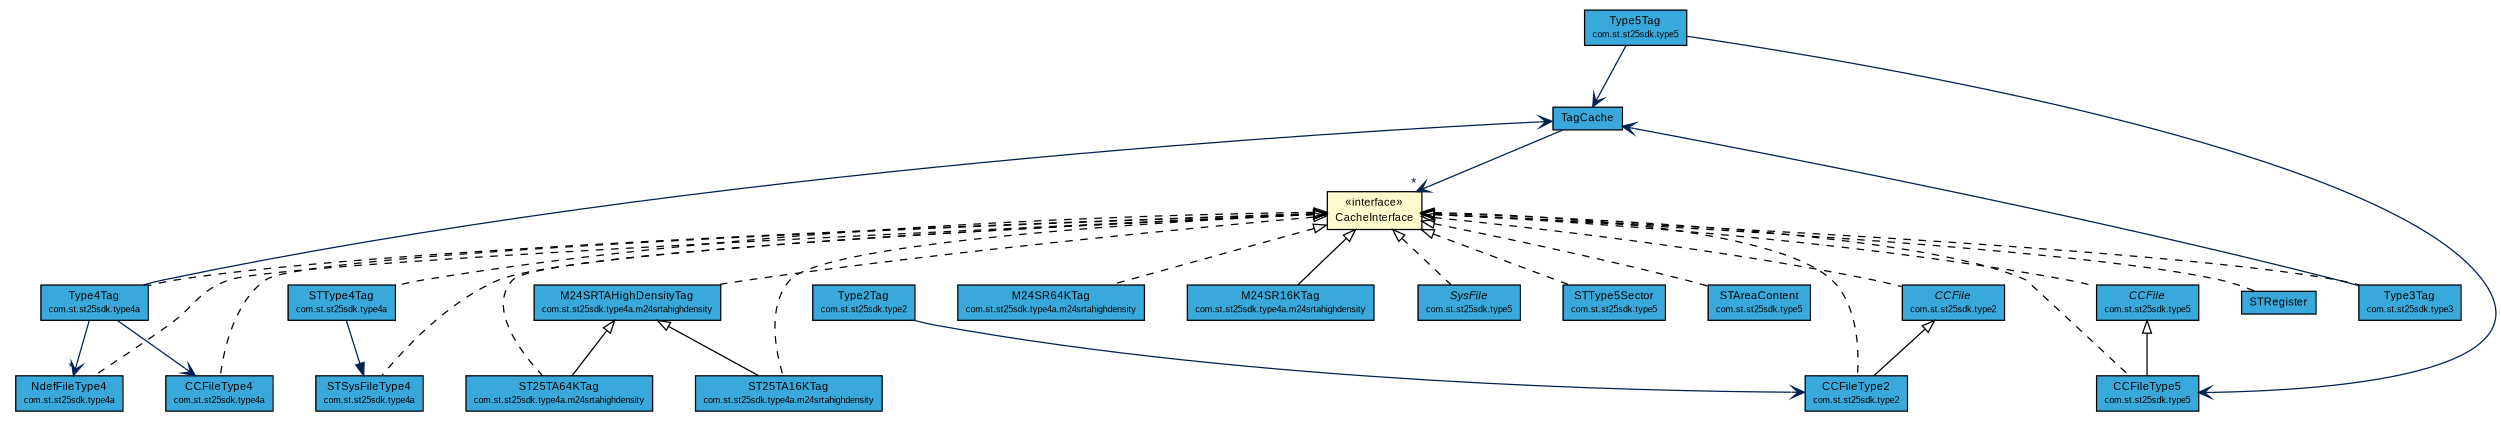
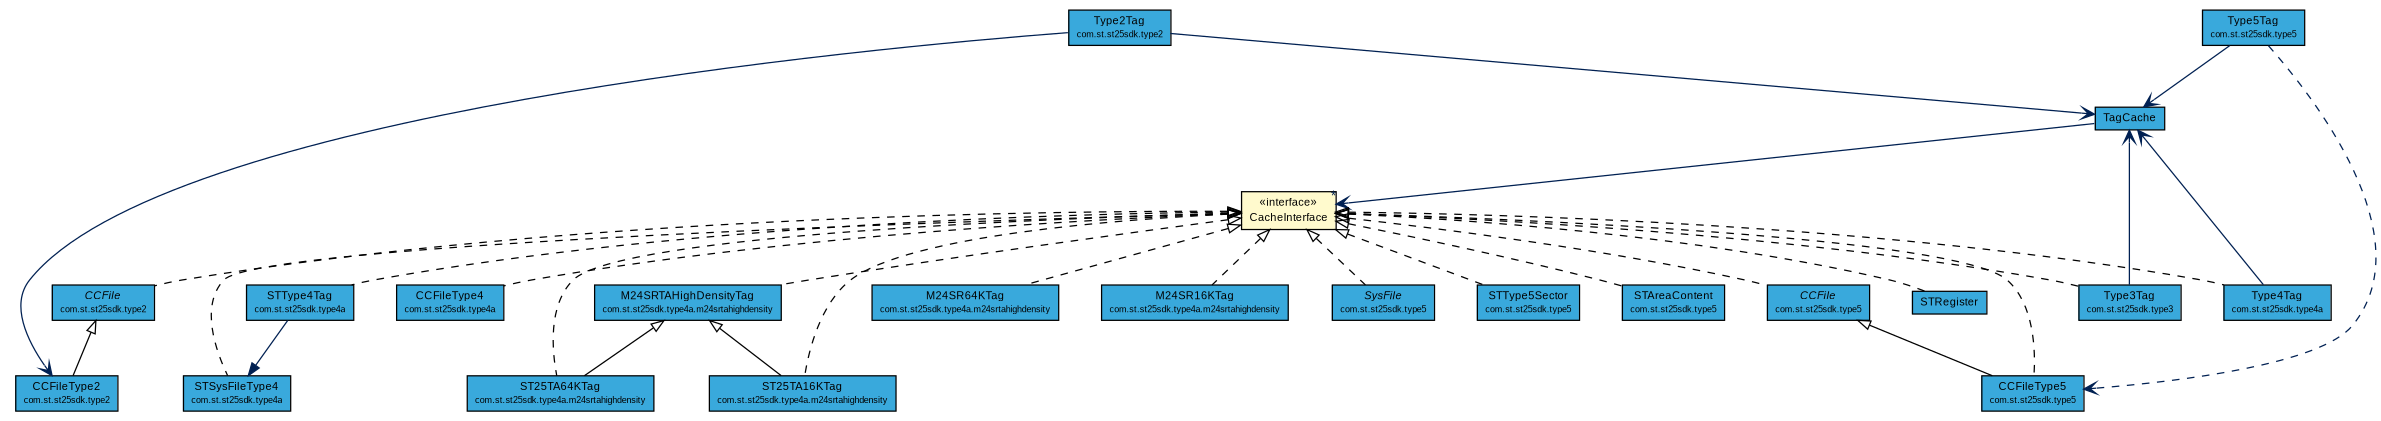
none -> (1626, 73)
(2266, 164) -> (2364, 304)
(1763, 248) -> none
(1322, 262) -> (1236, 262)
(153, 346) -> none
(69, 393) -> none
